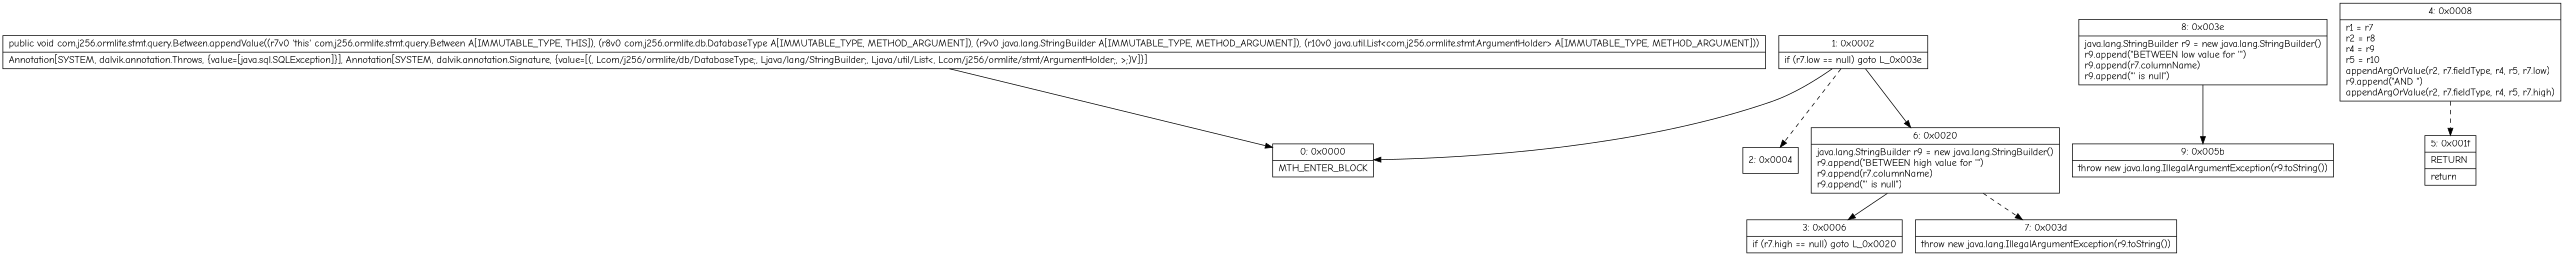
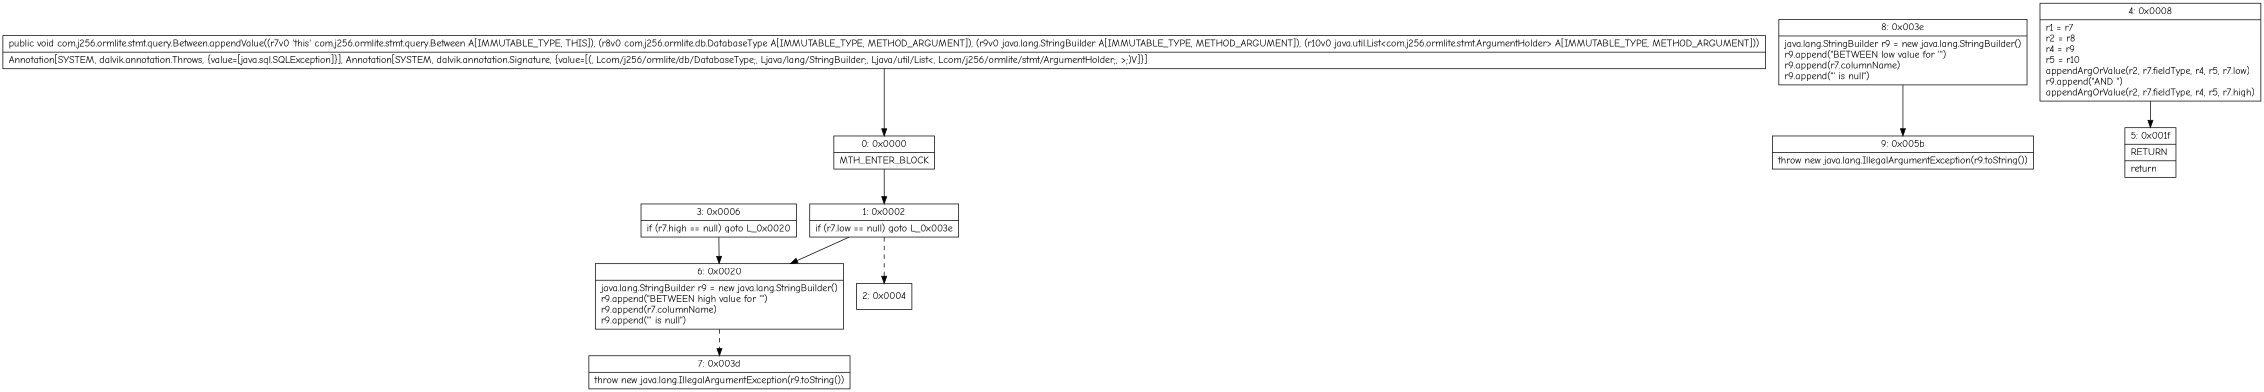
(2450, 115) -> (2150, 111)
(1613, 140) -> (884, 183)
(1871, 204) -> (719, 247)
